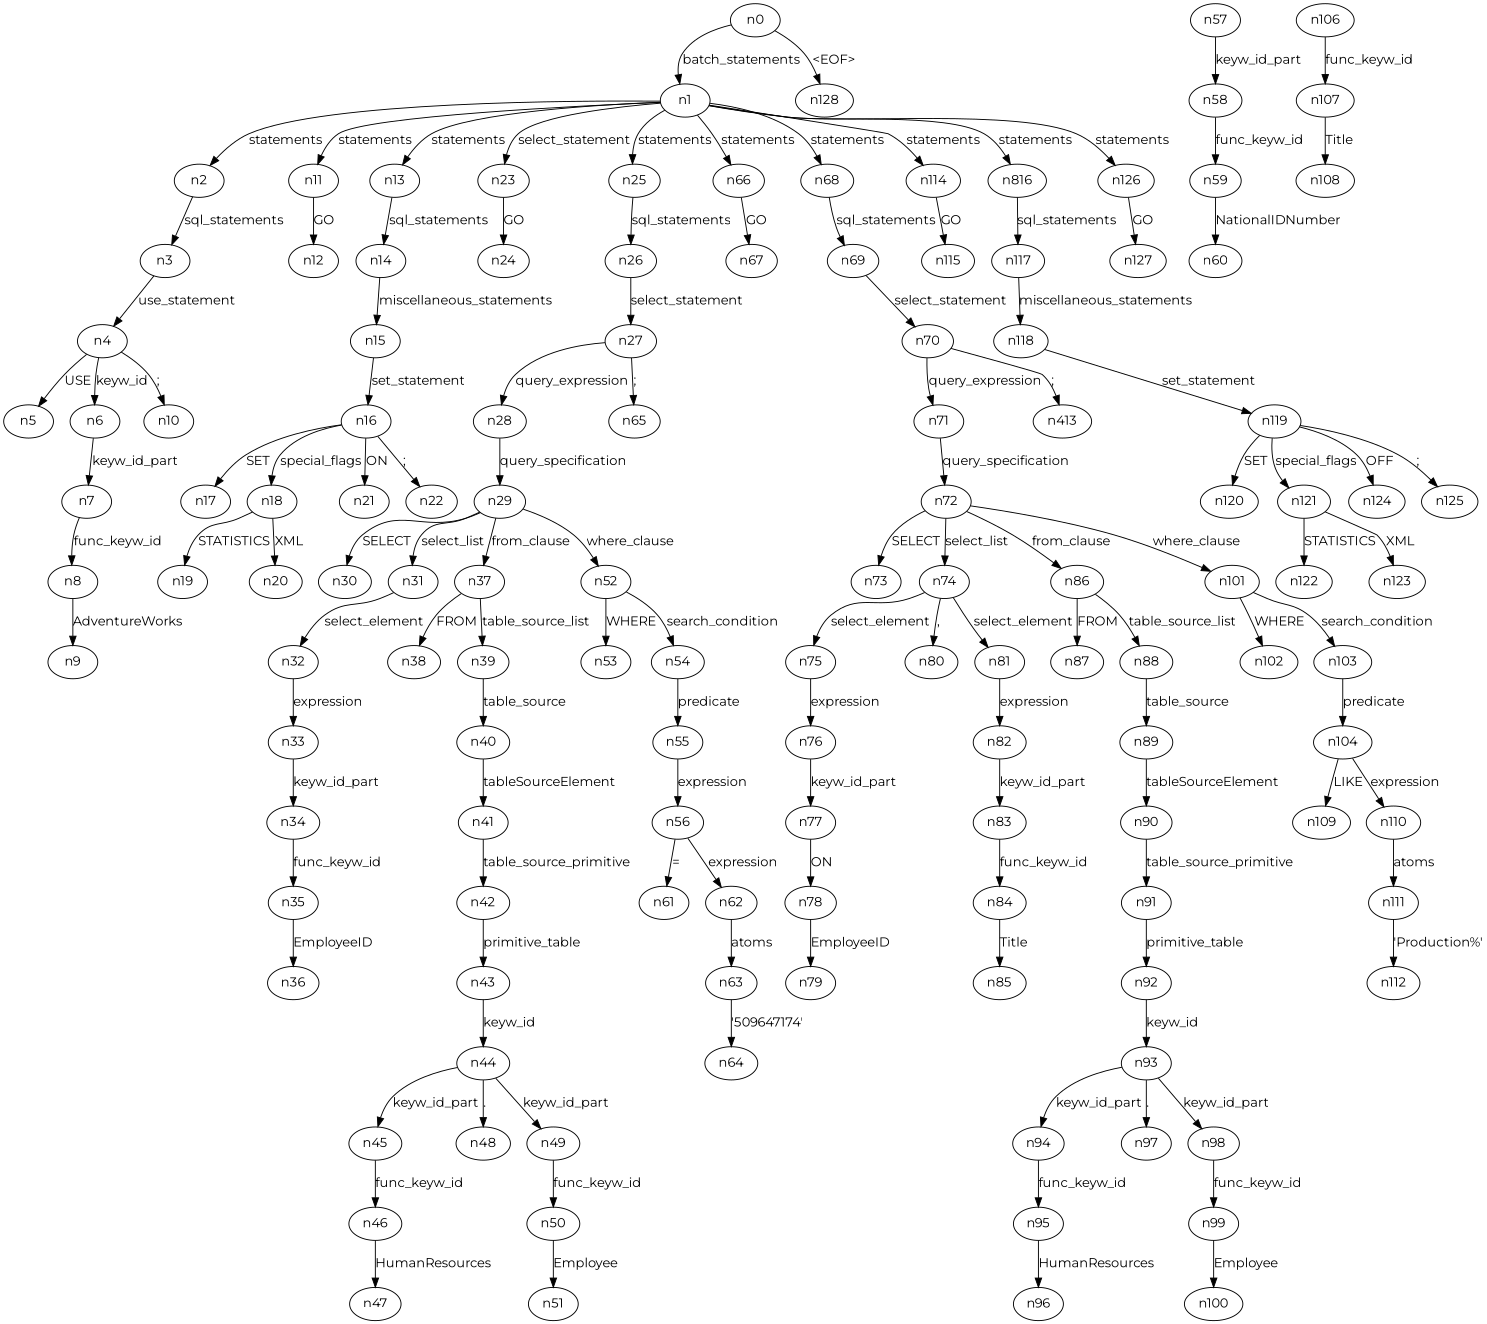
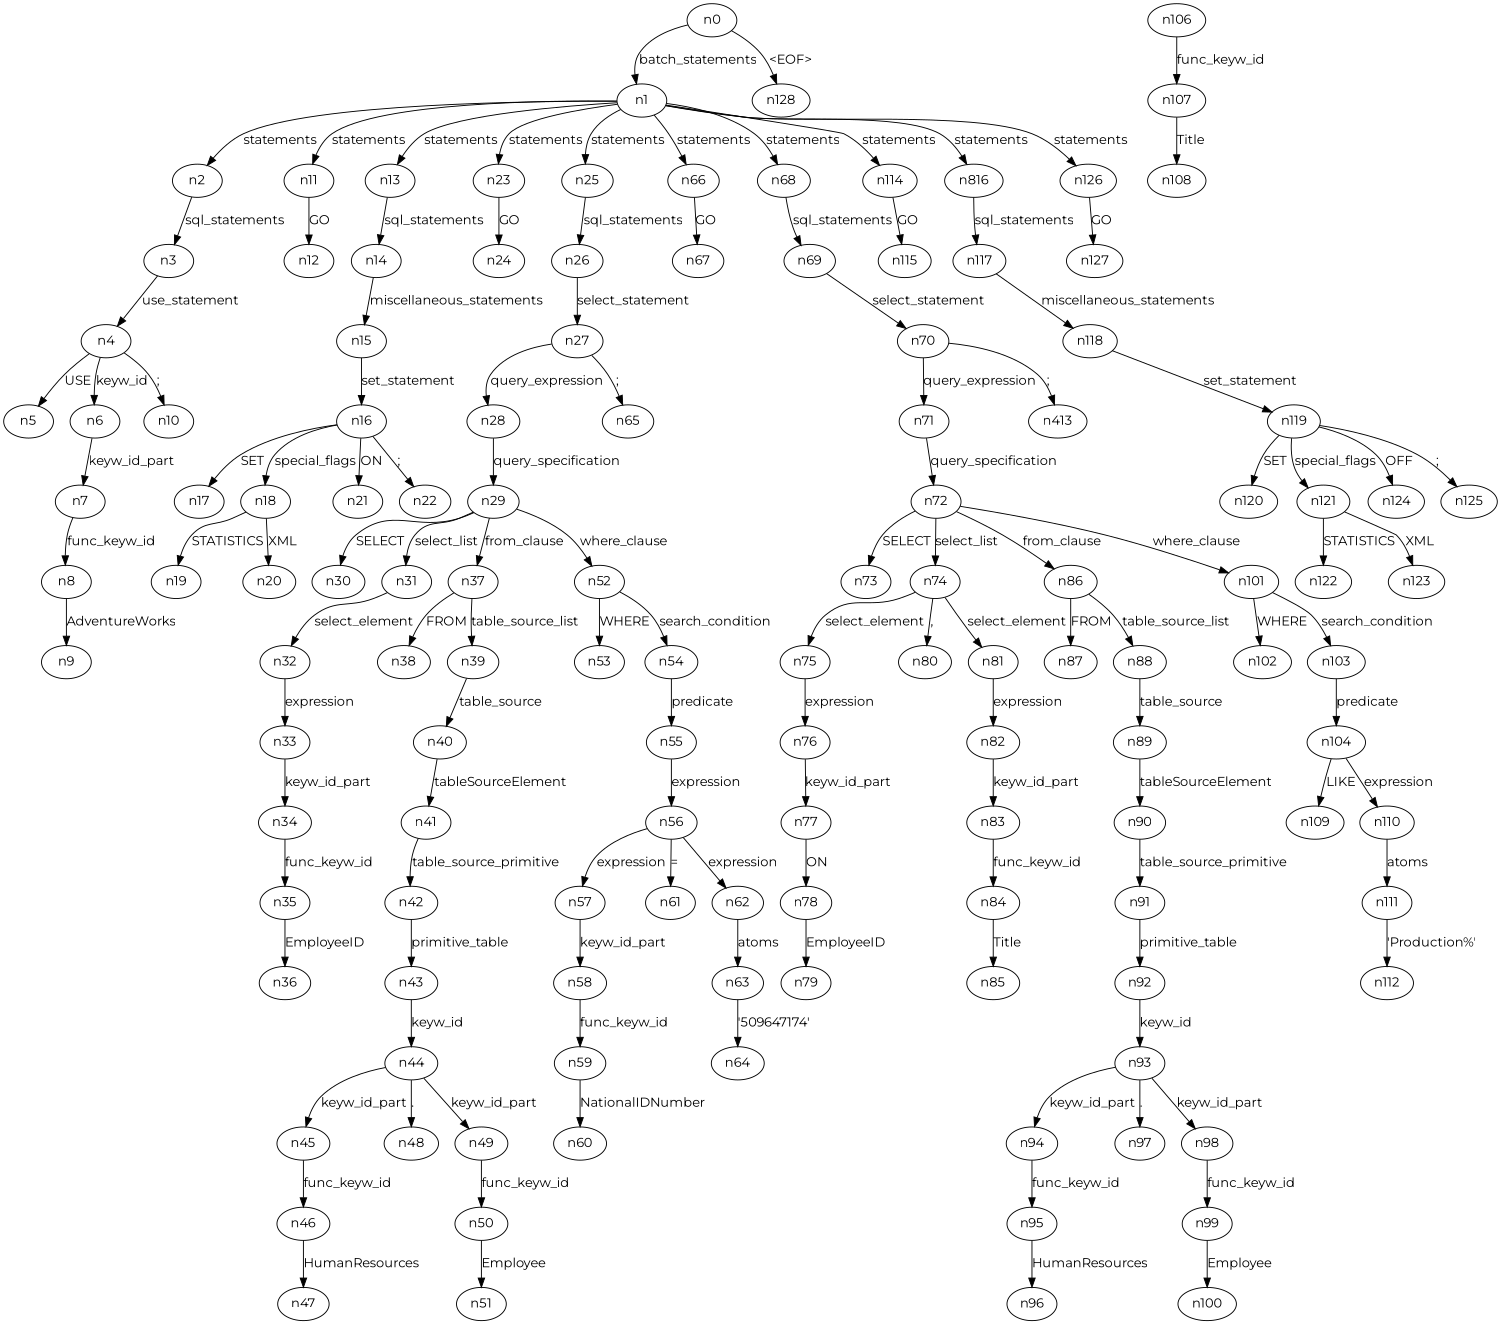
(575, 141) -> (546, 141)
none -> (610, 845)
